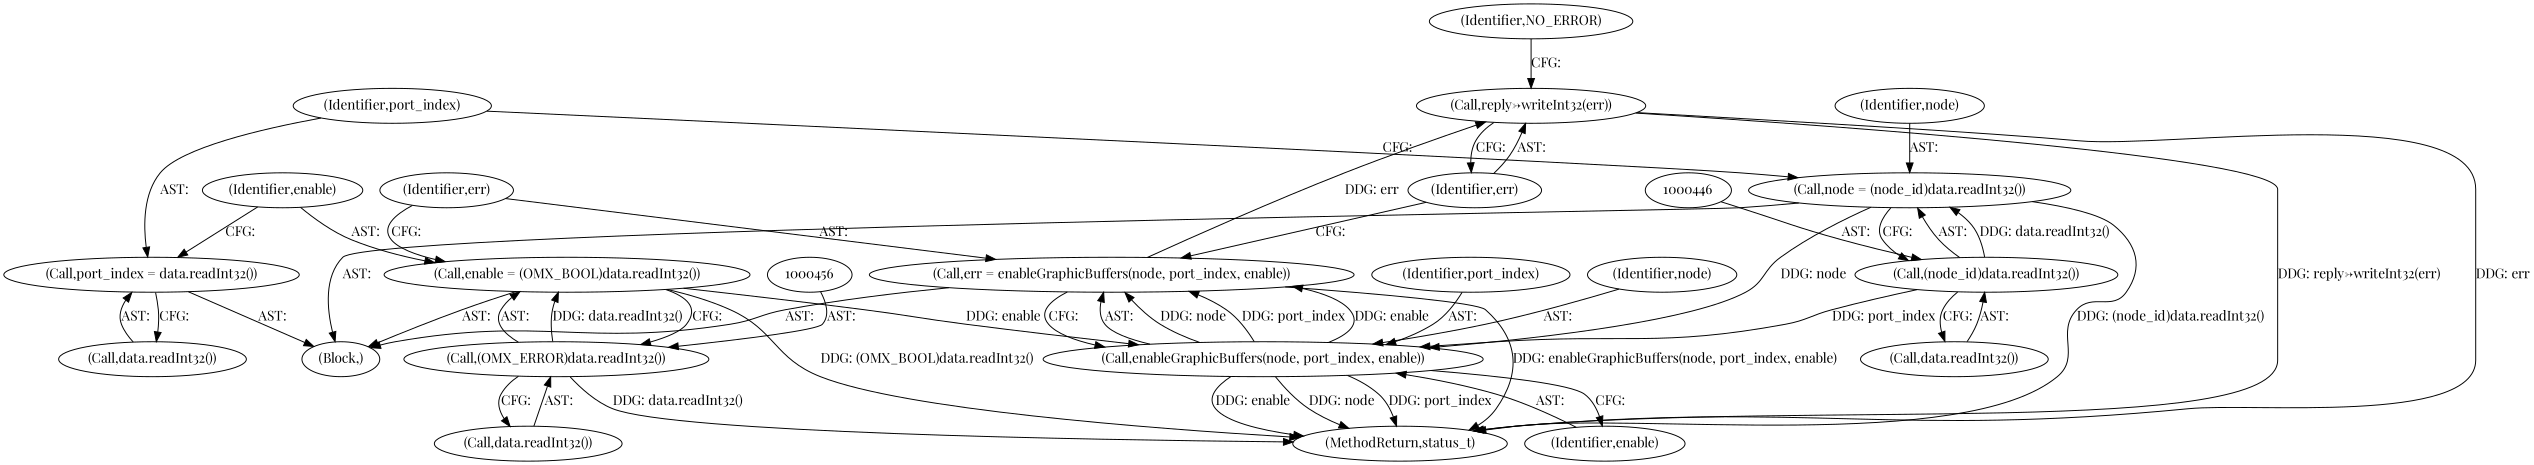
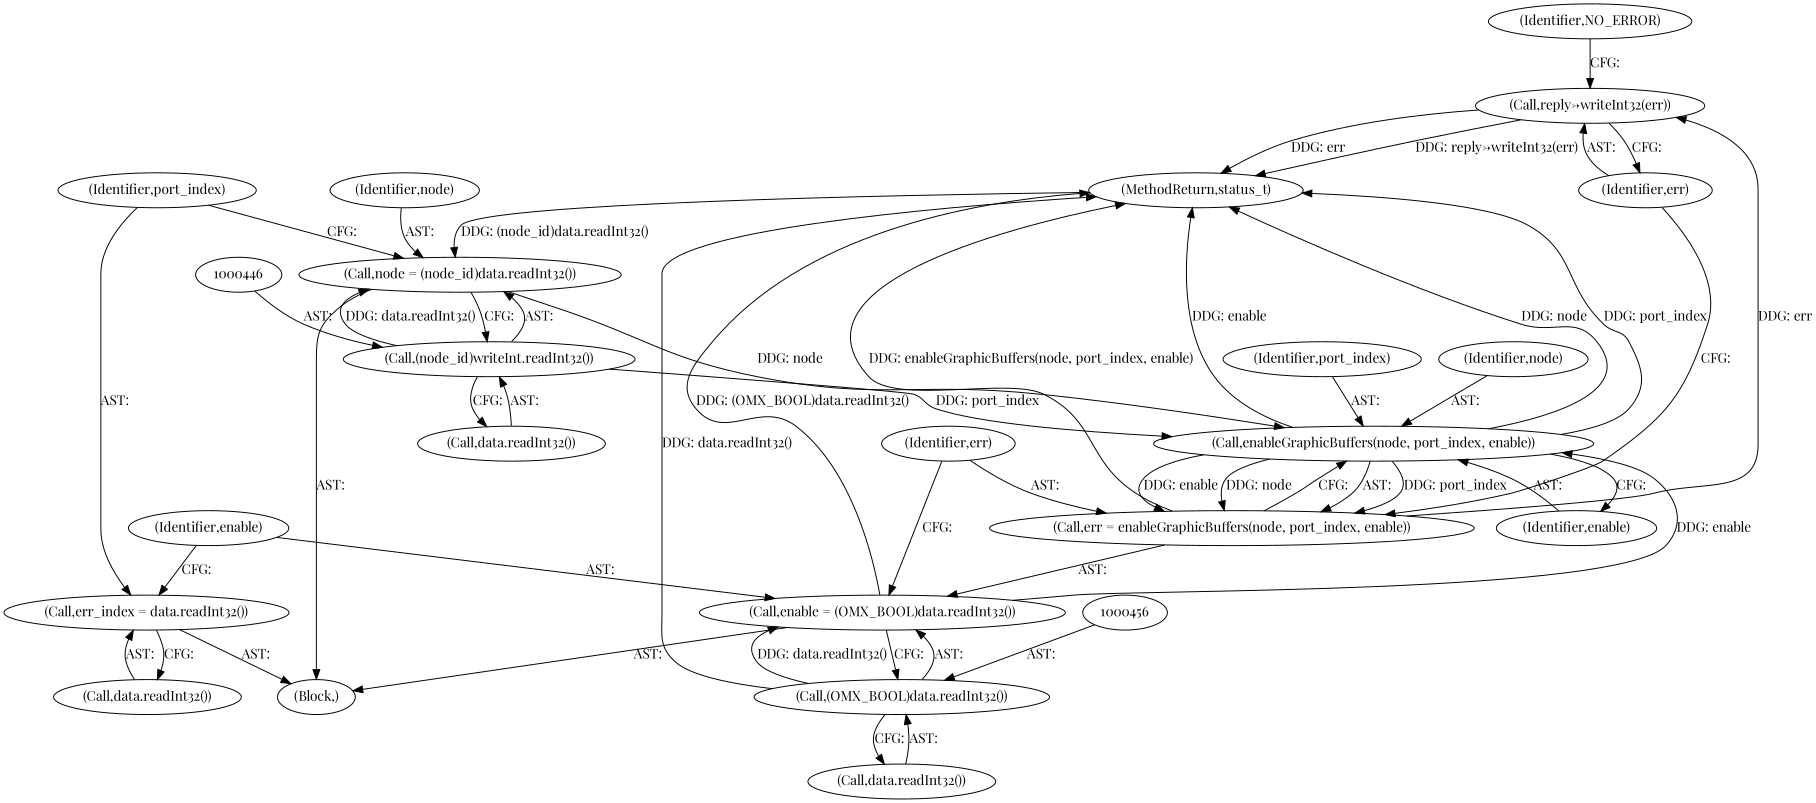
(152, 275) -> (146, 613)
(1986, 275) -> (489, 359)
(652, 332) -> (1061, 569)
(556, 359) -> (902, 697)
(1984, 407) -> (762, 200)
